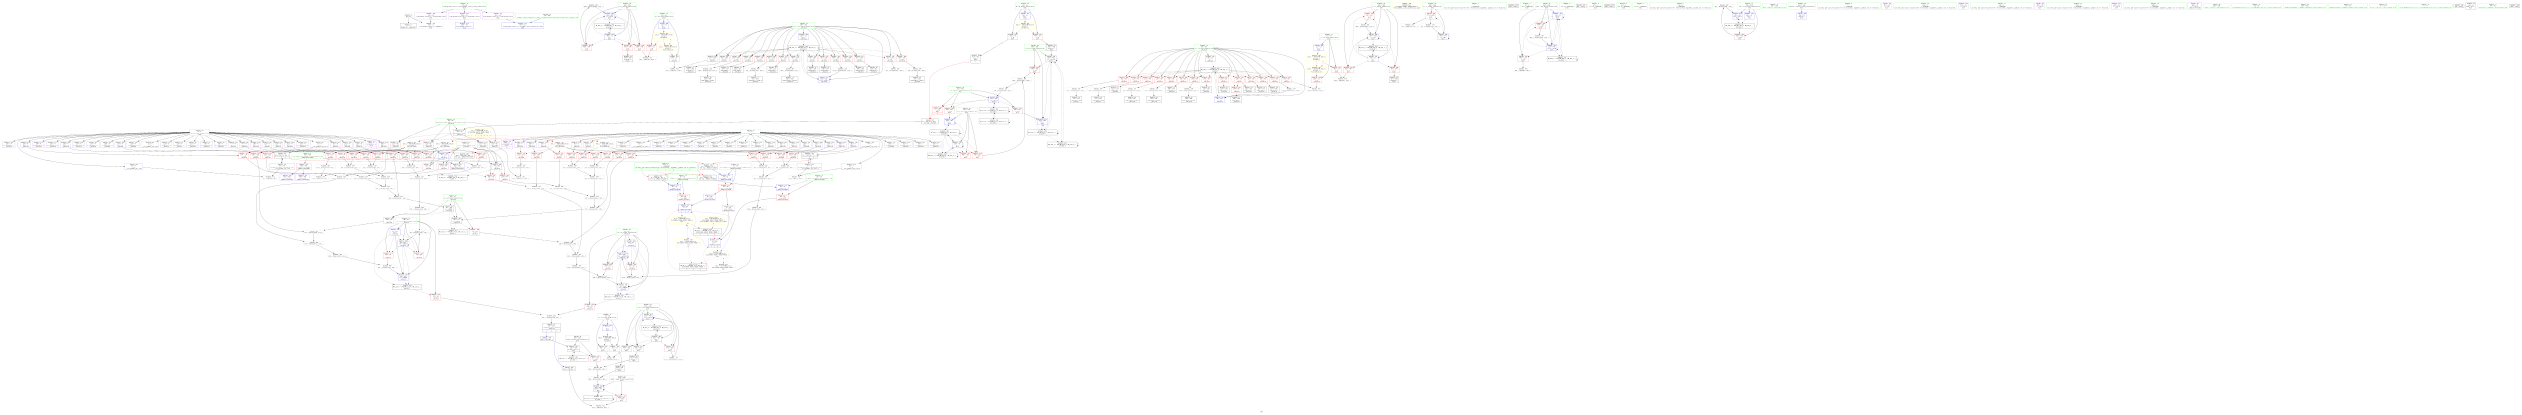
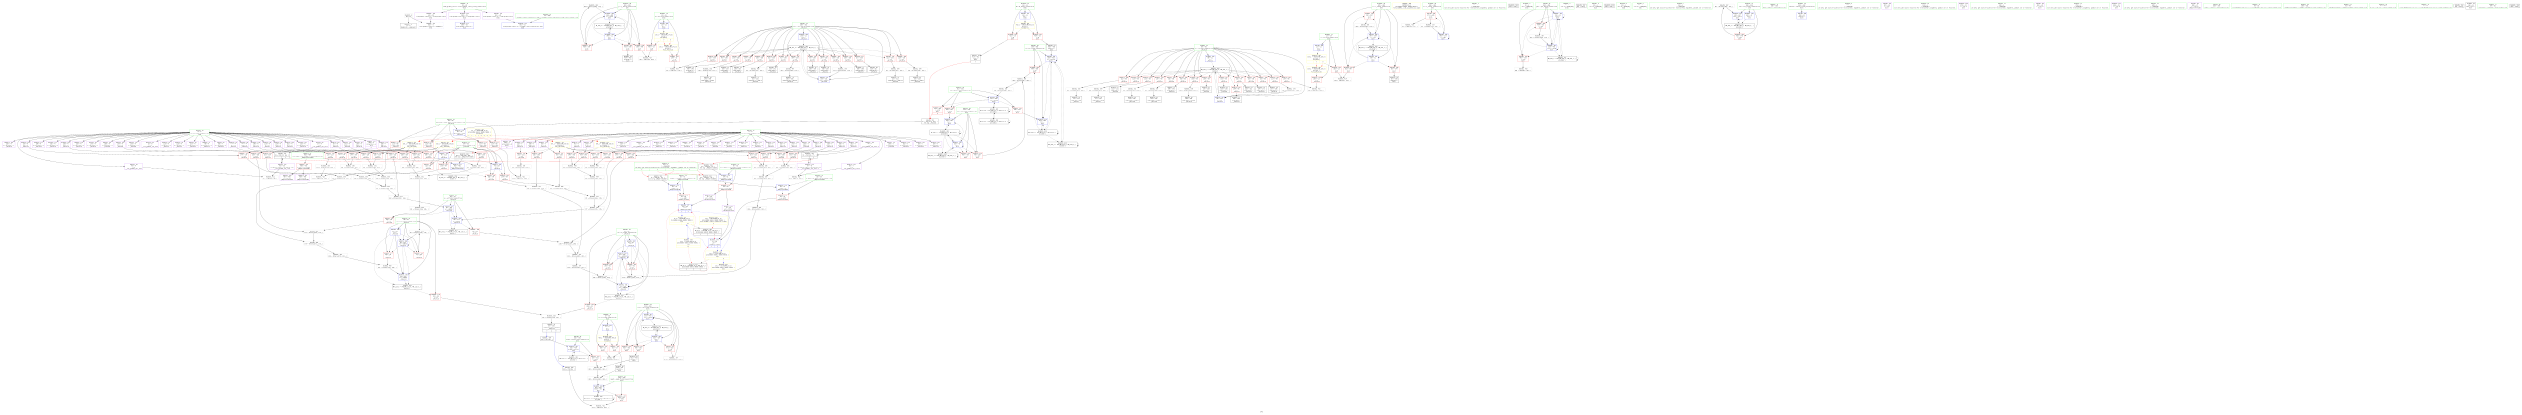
none -> (895, 80)
